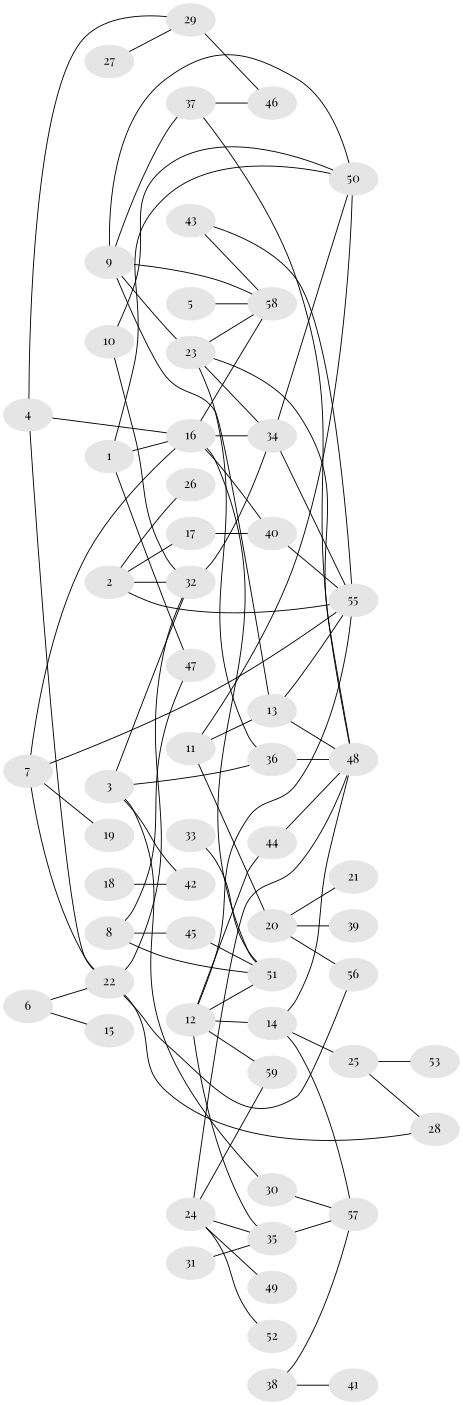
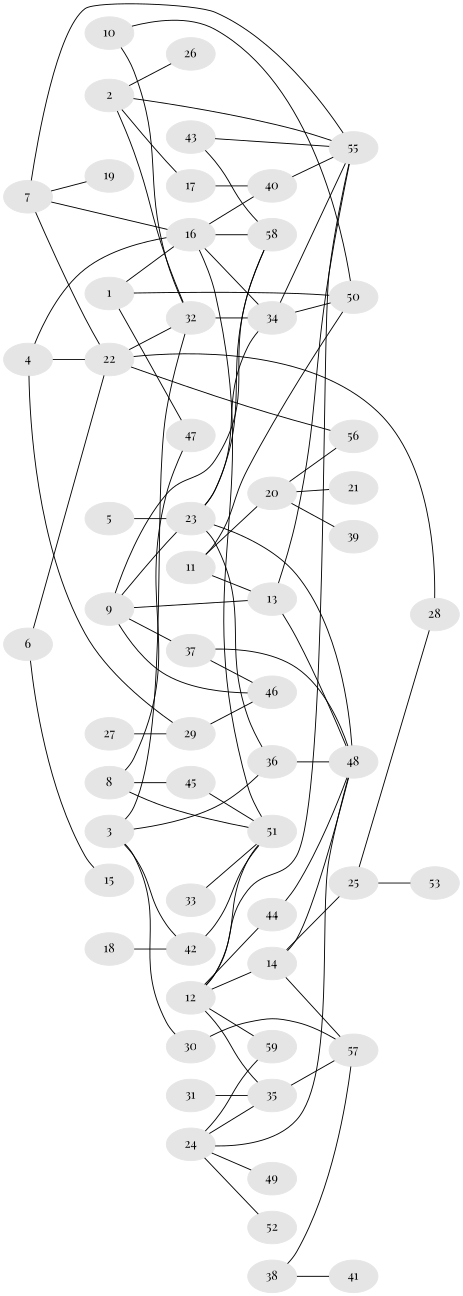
(192, 63) -> (173, 678)
(232, 304) -> (142, 519)
none -> (229, 901)
